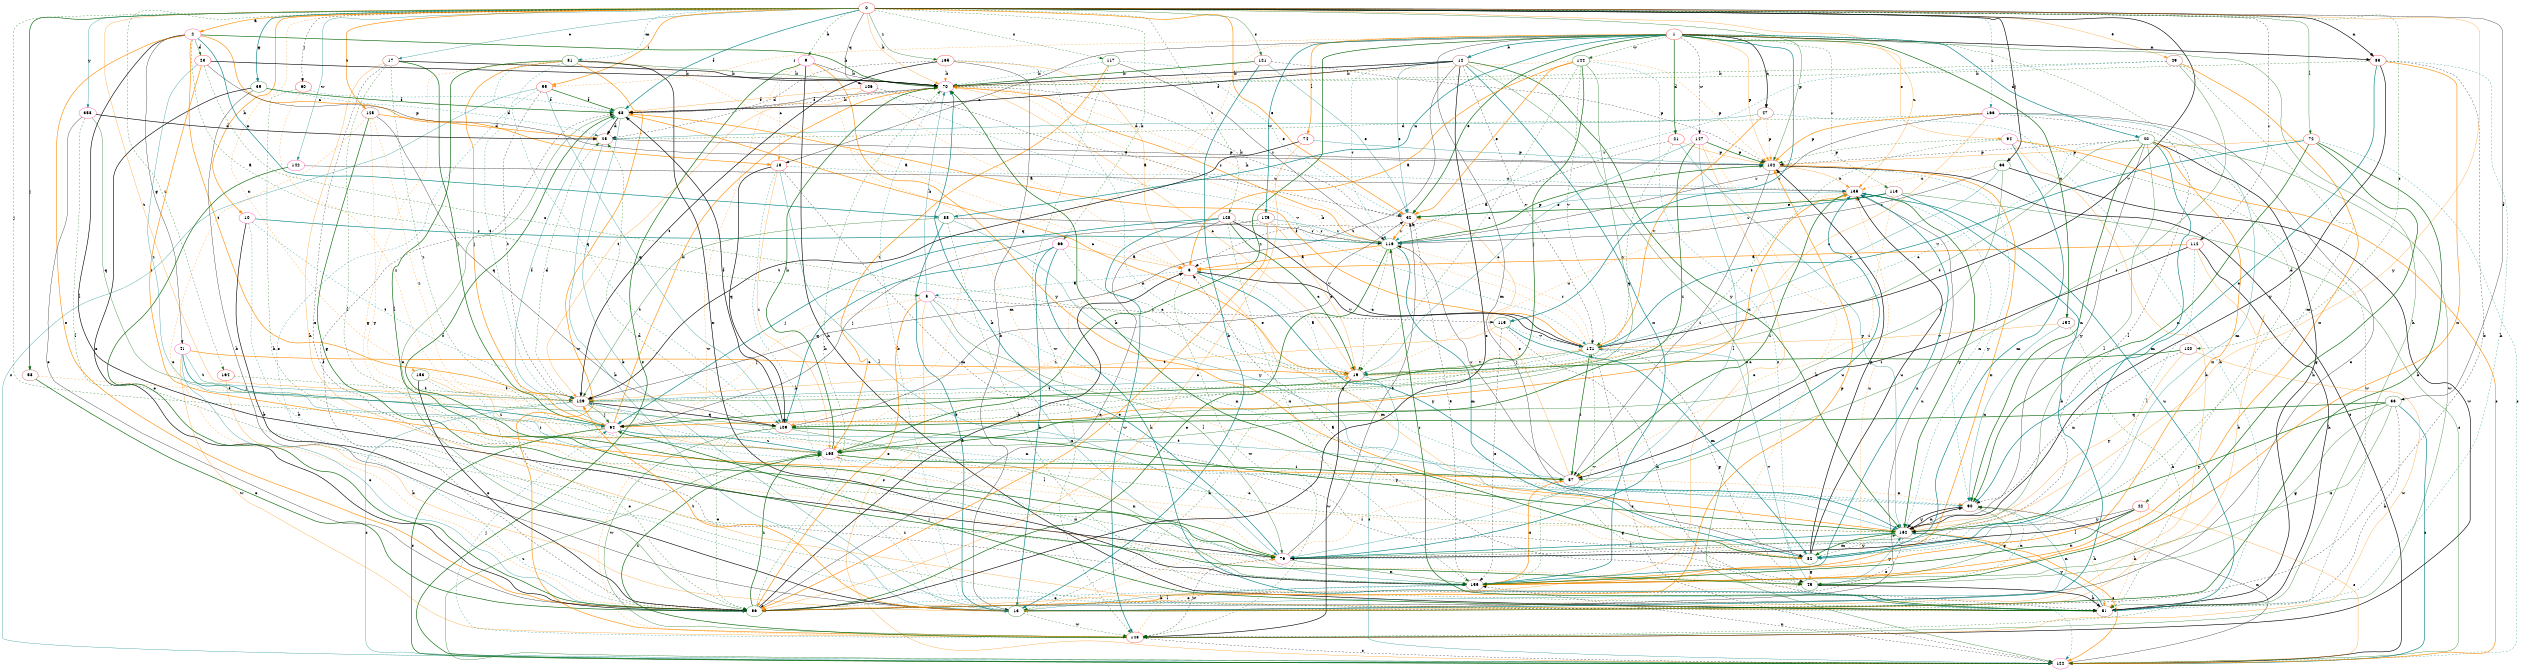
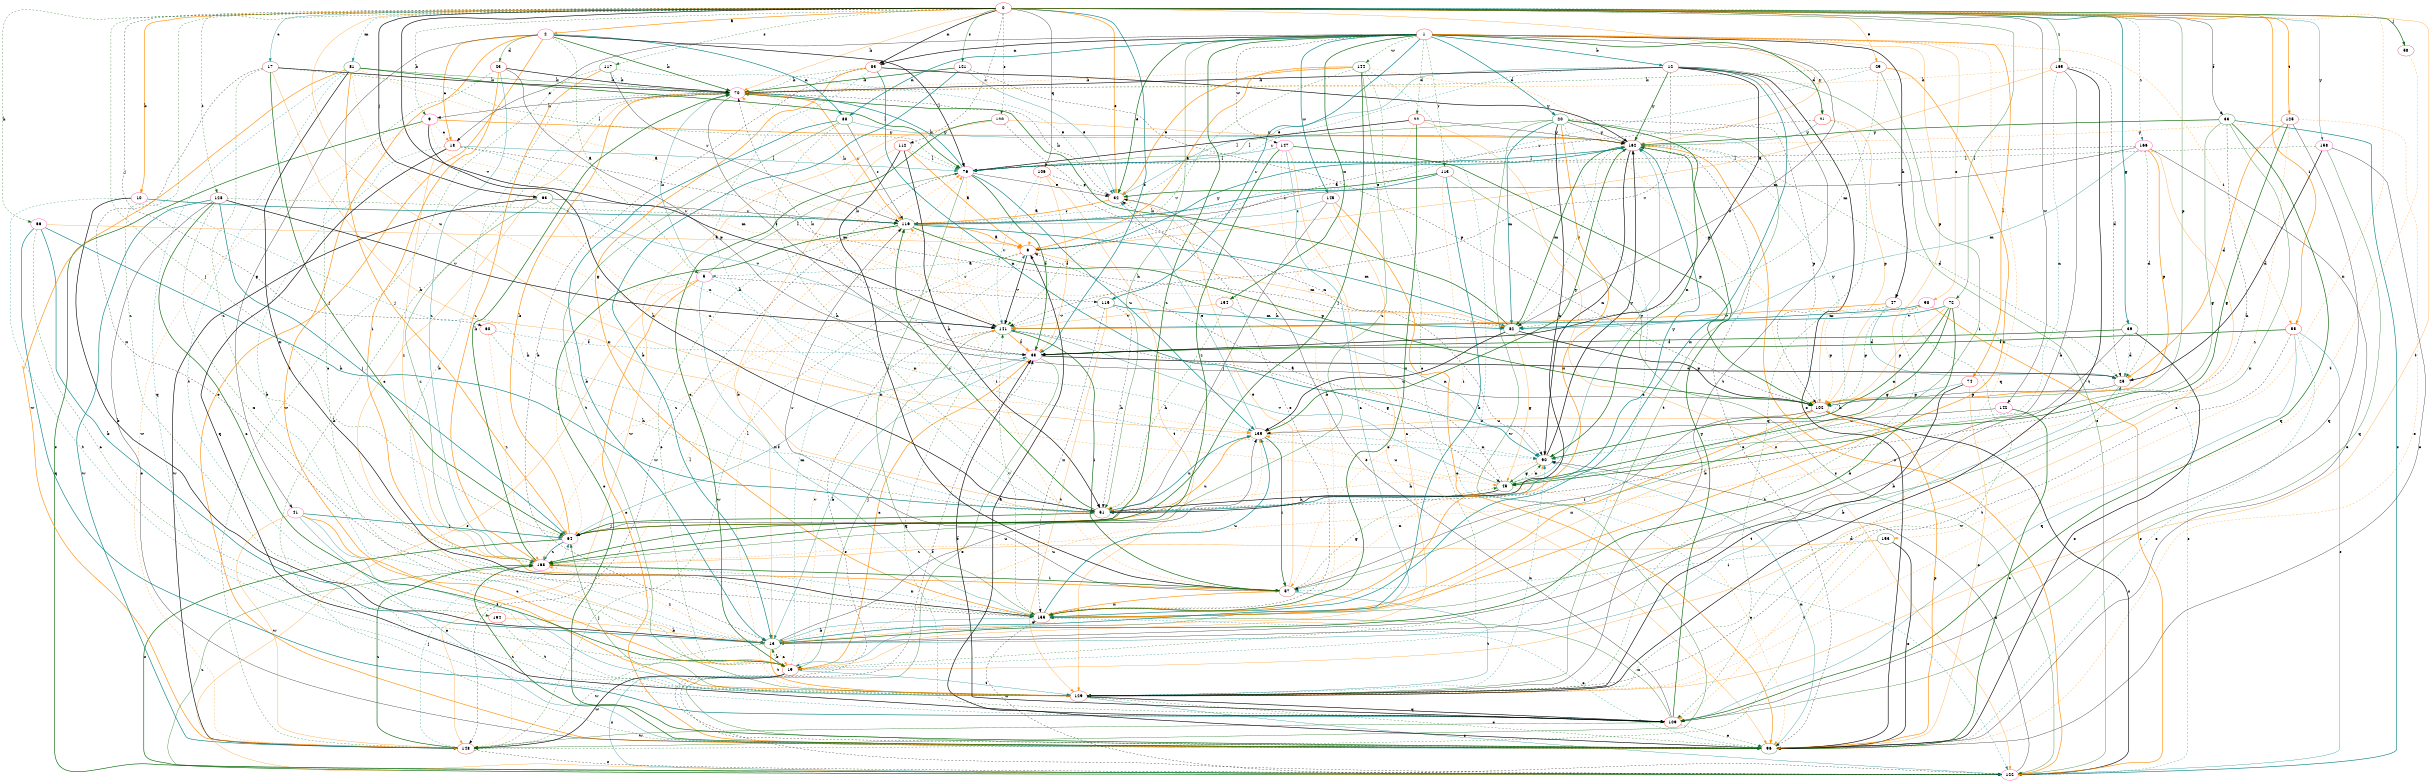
(421, 16) -> (1860, 16)
(861, 78) -> (584, 101)
(88, 113) -> (2324, 146)
(621, 113) -> (1034, 355)
(2009, 139) -> (1927, 303)
(1313, 323) -> (803, 460)
(381, 539) -> none
